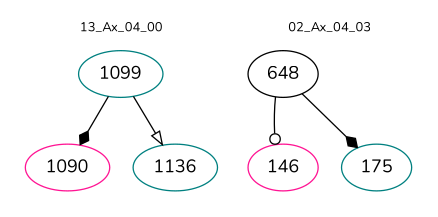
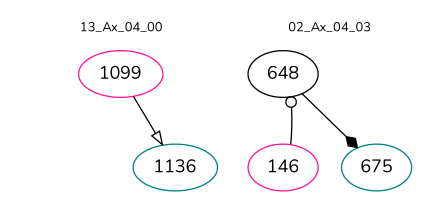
(121, 74) -> (121, 74)
(274, 115) -> (292, 126)
(68, 168) -> none
(377, 168) -> (377, 168)
